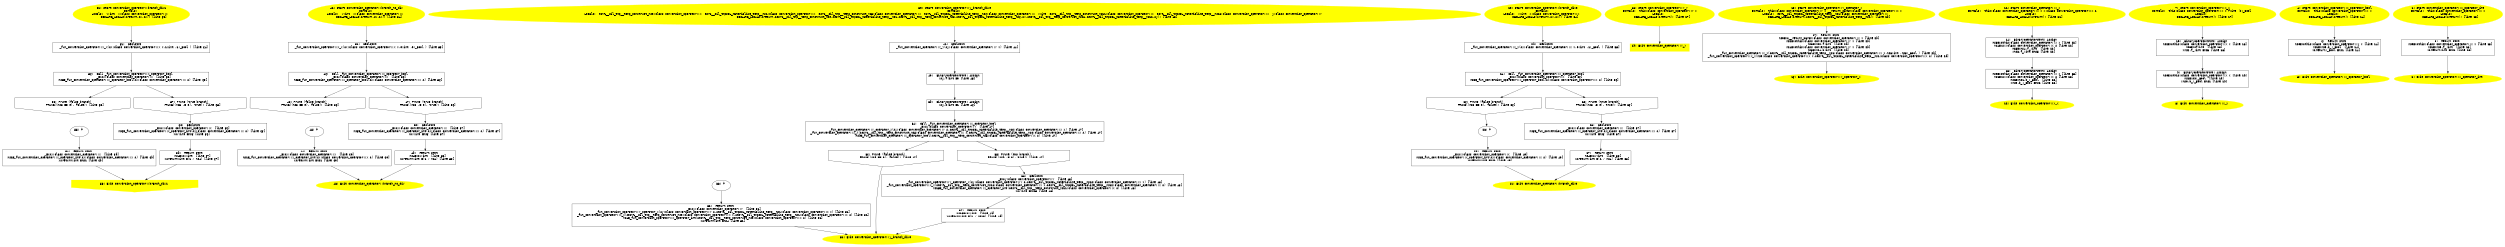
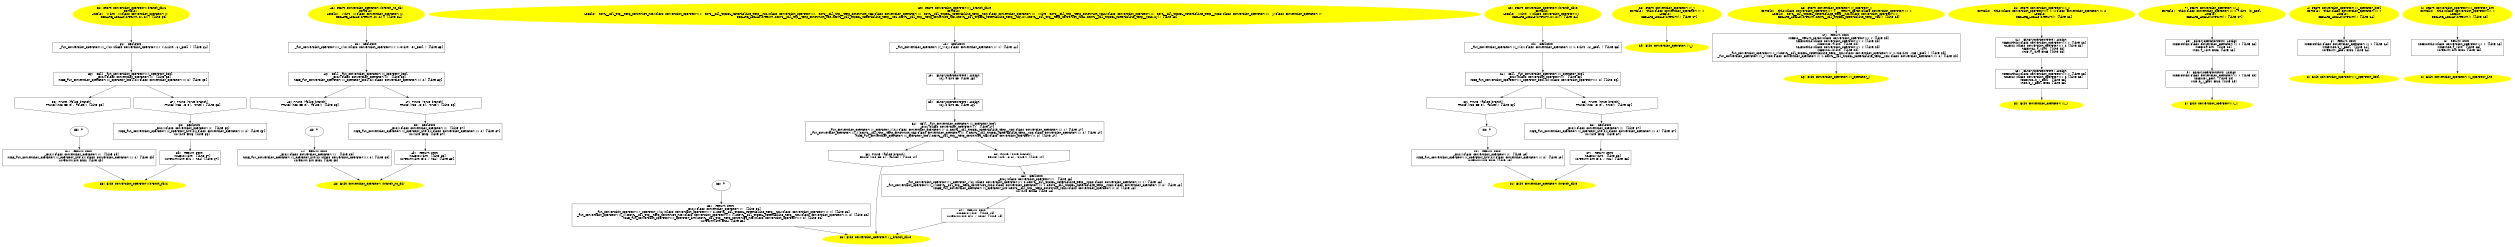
(1660, 48) -> (1667, 48)
(1014, 158) -> (1014, 158)
(135, 185) -> (135, 185)
